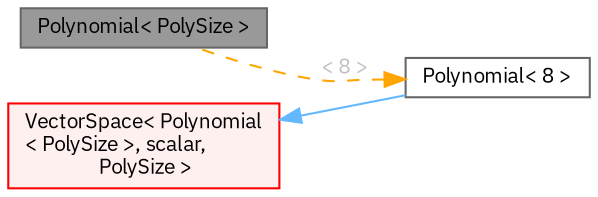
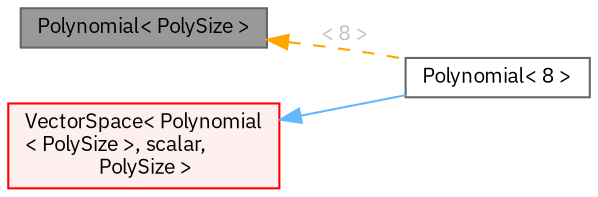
(289, 75) -> (347, 50)
